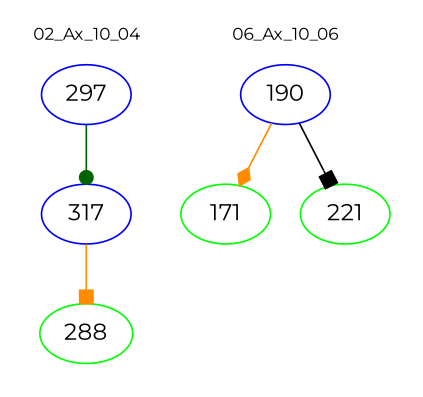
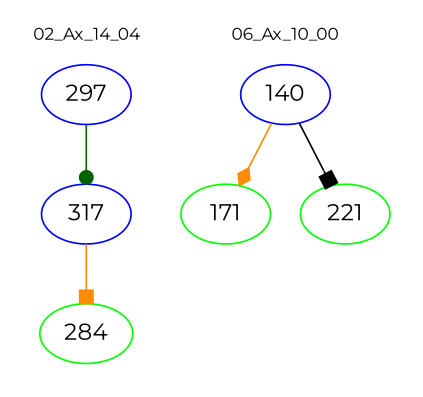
(87, 36) -> (87, 36)
(285, 36) -> (285, 36)
(285, 95) -> (285, 95)
(86, 334) -> (86, 334)
